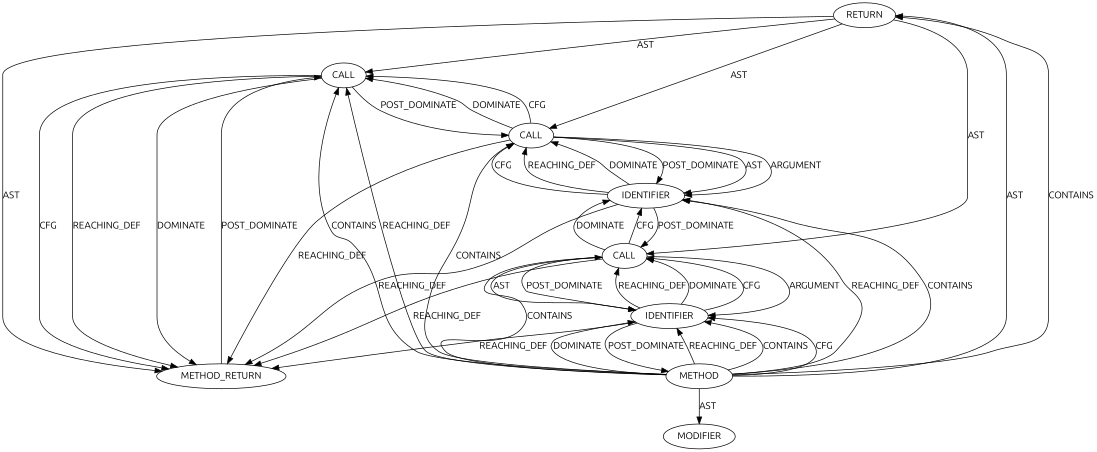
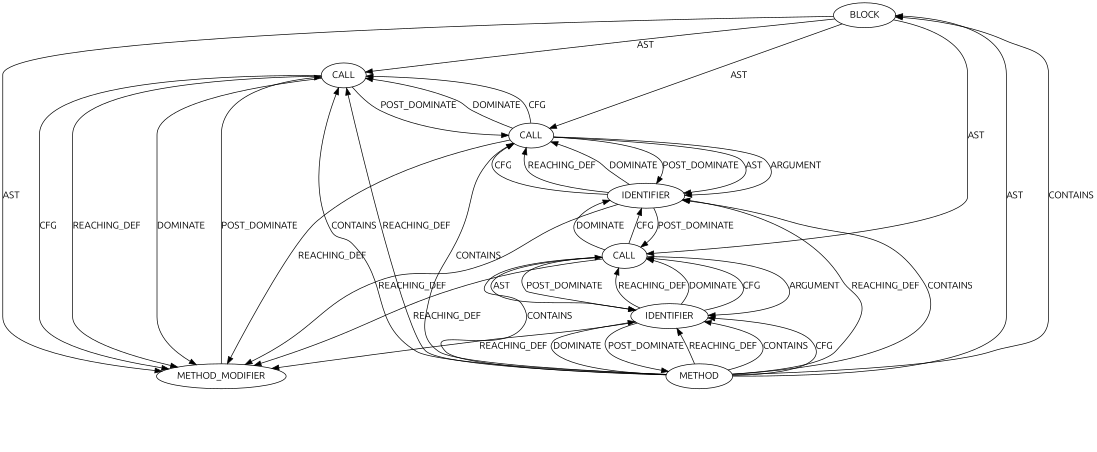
(865, 15) -> (865, 15)
(221, 376) -> (221, 376)
(699, 436) -> none
